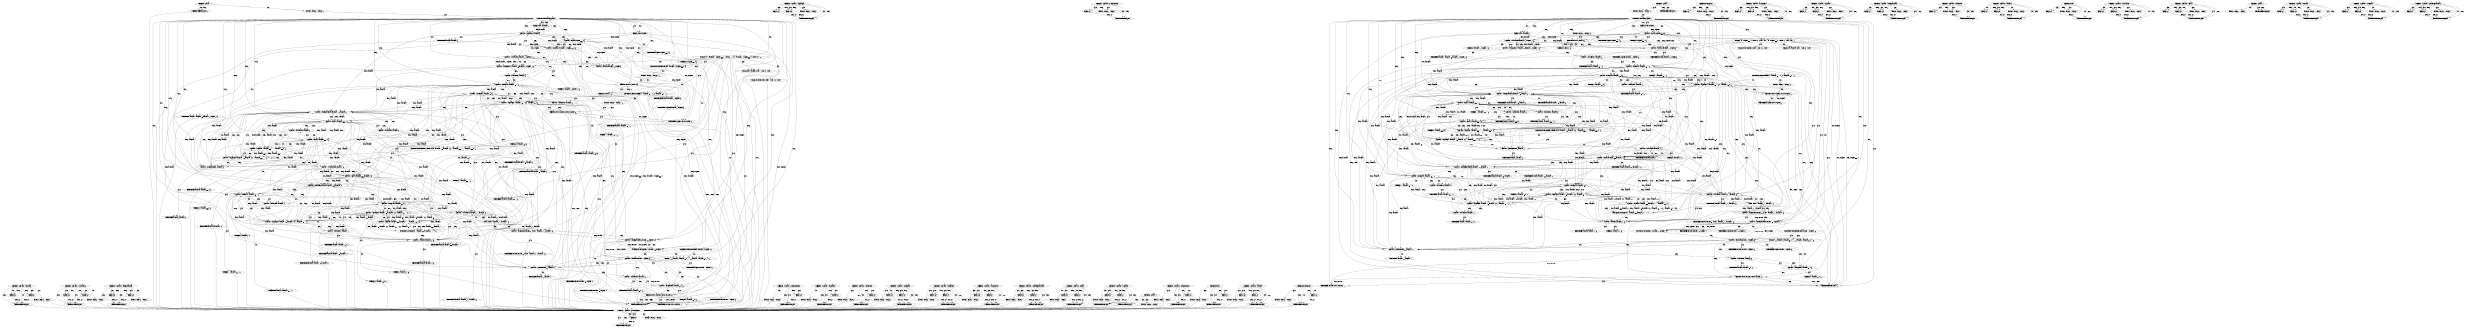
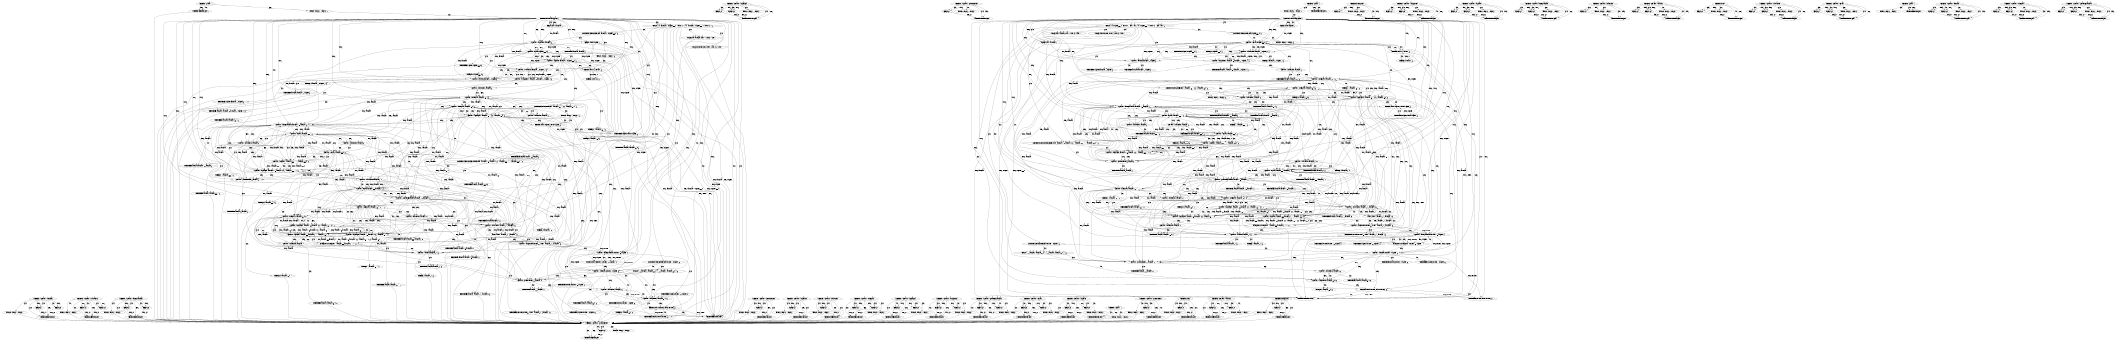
none -> (1247, 33)
(524, 45) -> (571, 38)
